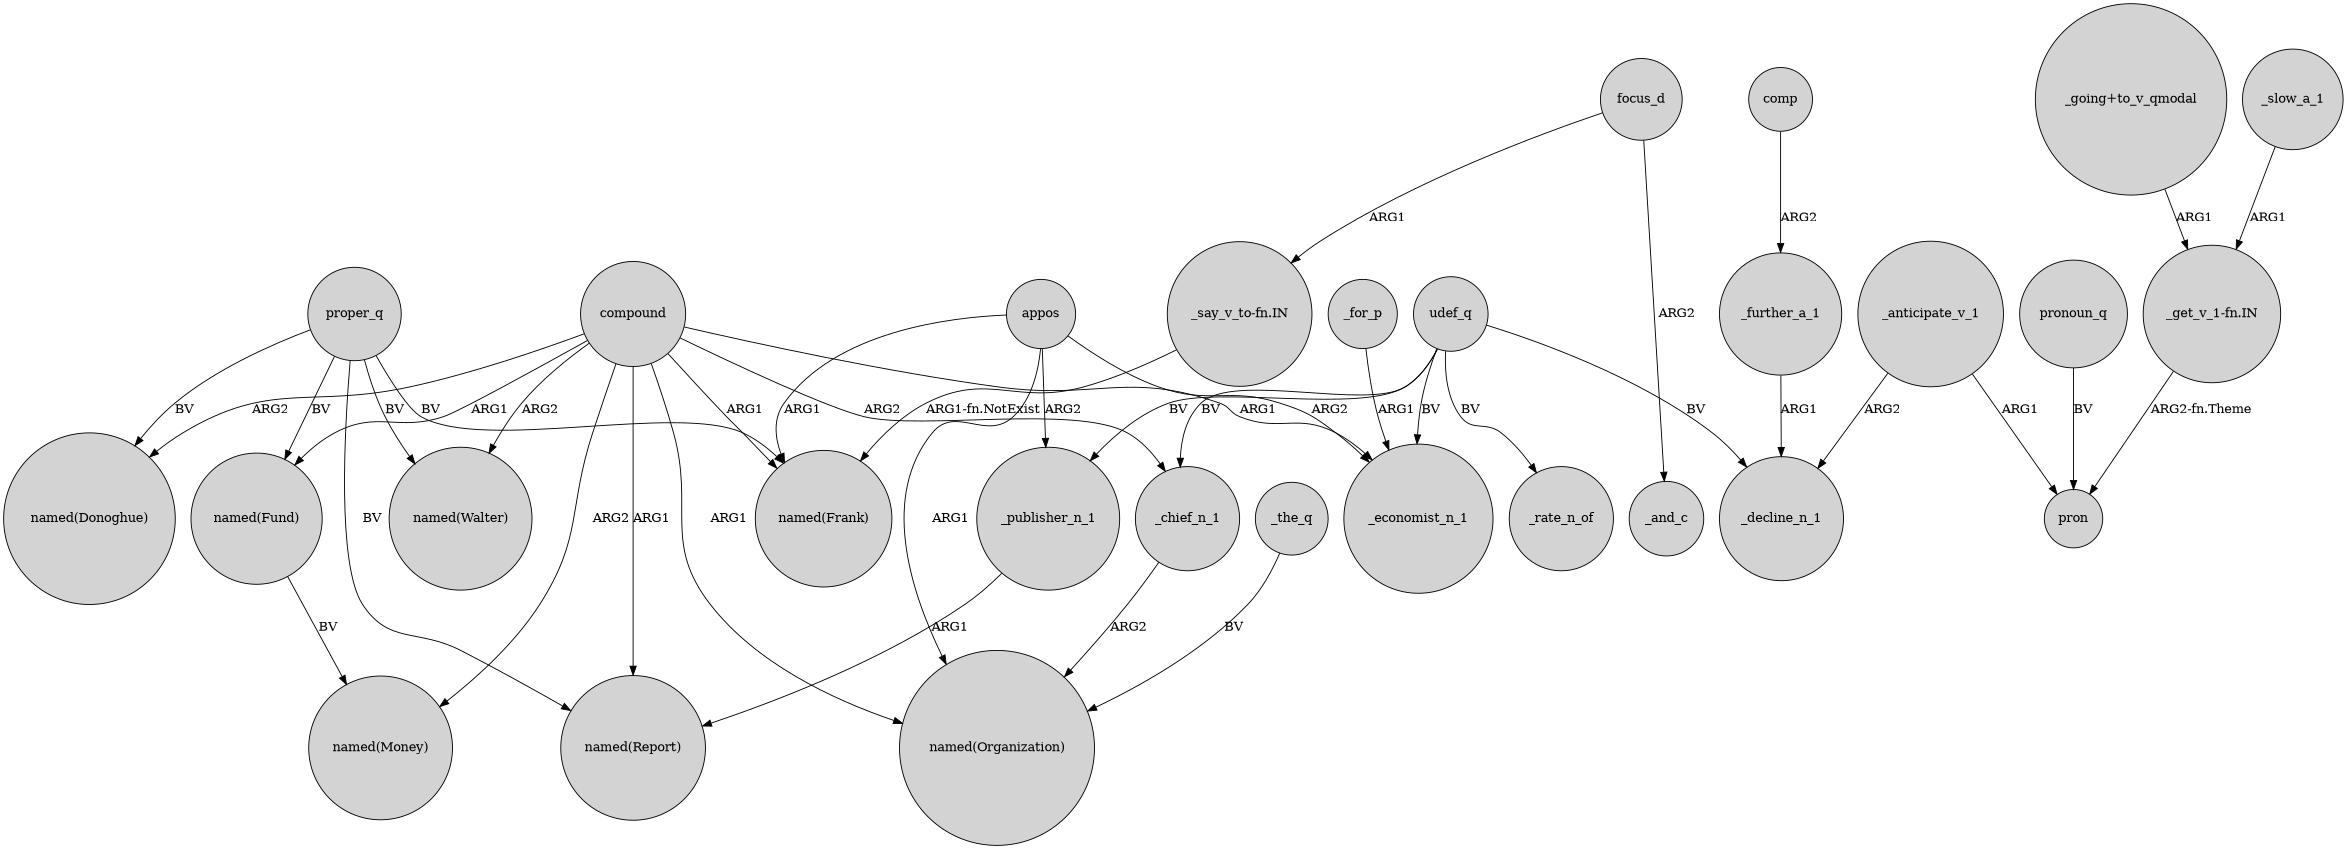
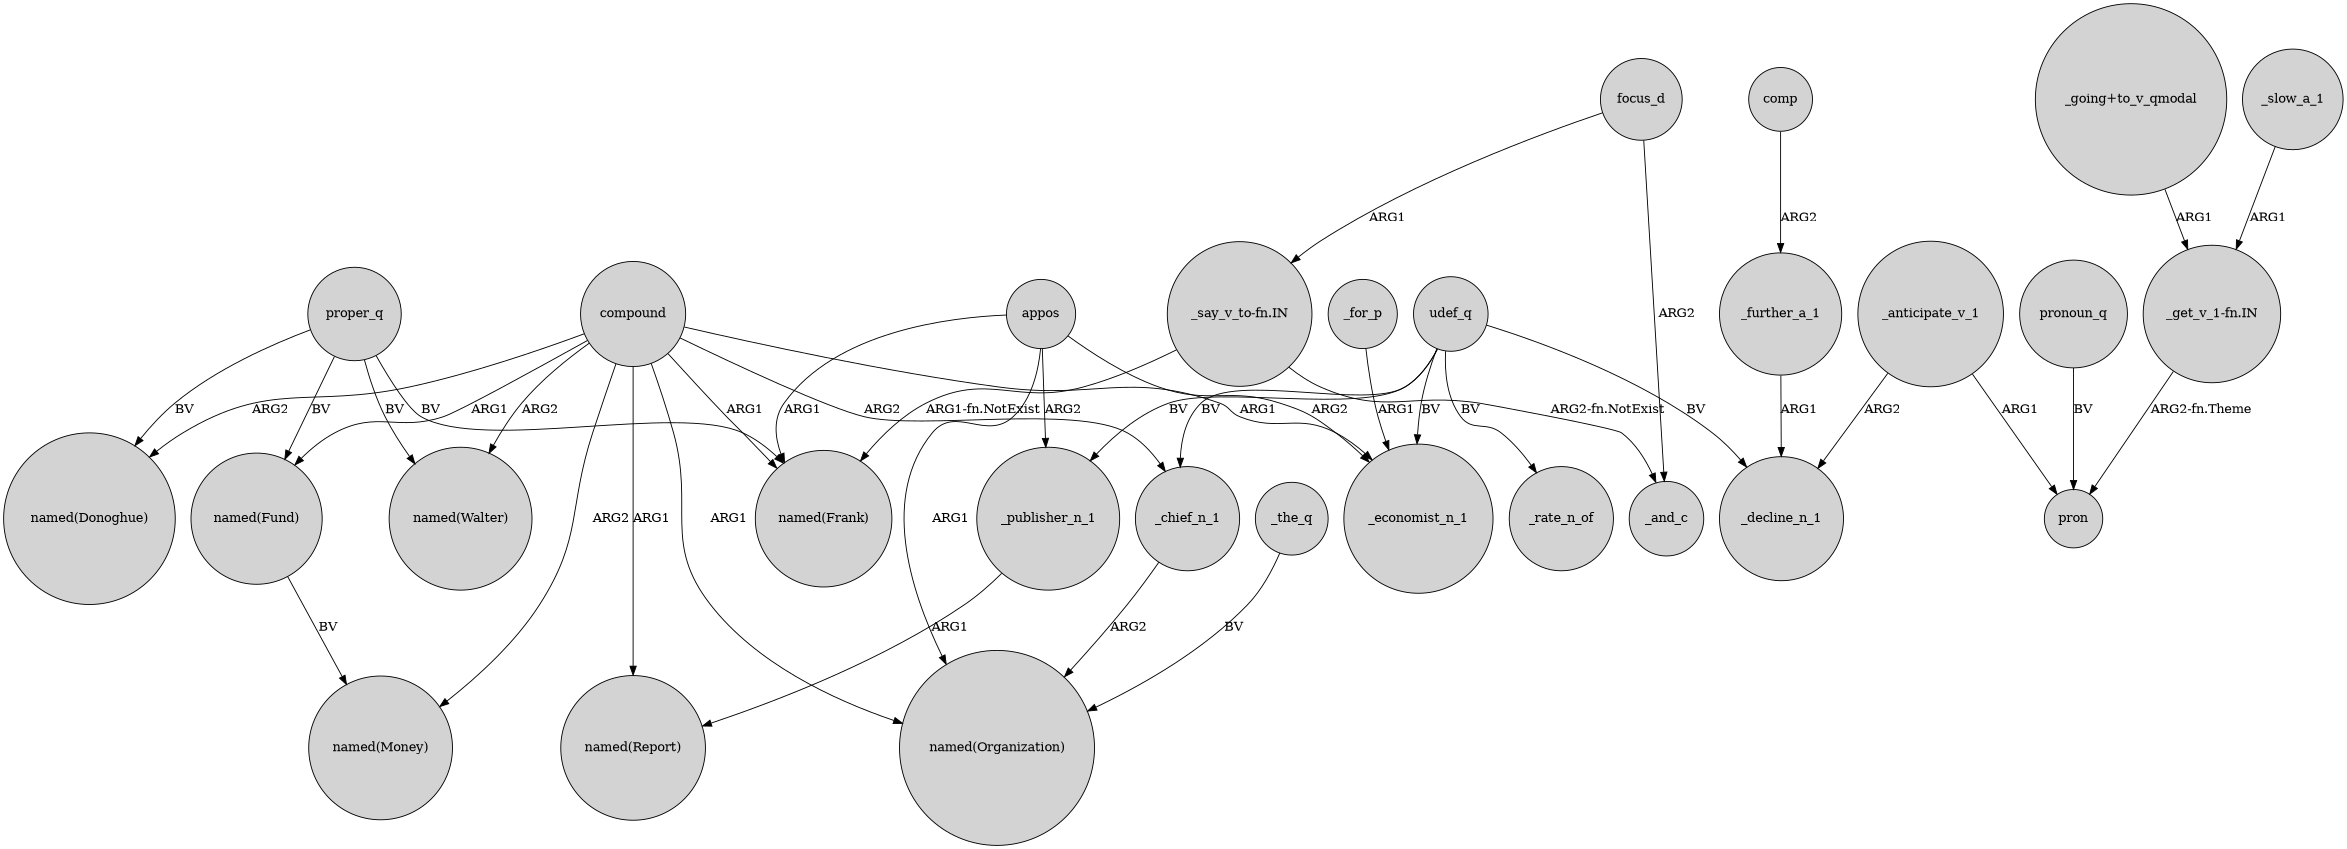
none -> (1479, 403)
(359, 596) -> none
